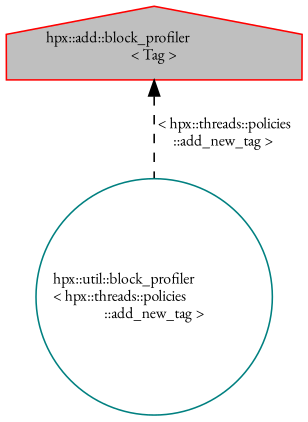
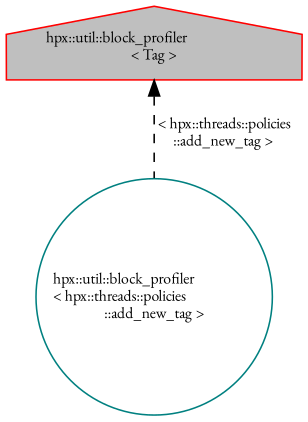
(154, 47) -> (154, 47)
